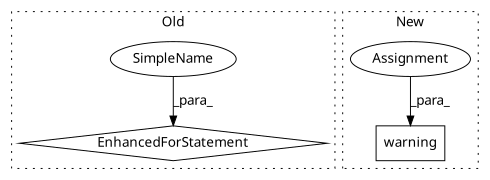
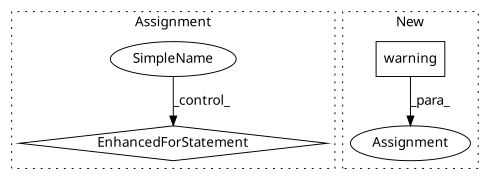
(173, 23) -> (173, 23)
(410, 96) -> (410, 96)
(193, 101) -> (202, 101)
